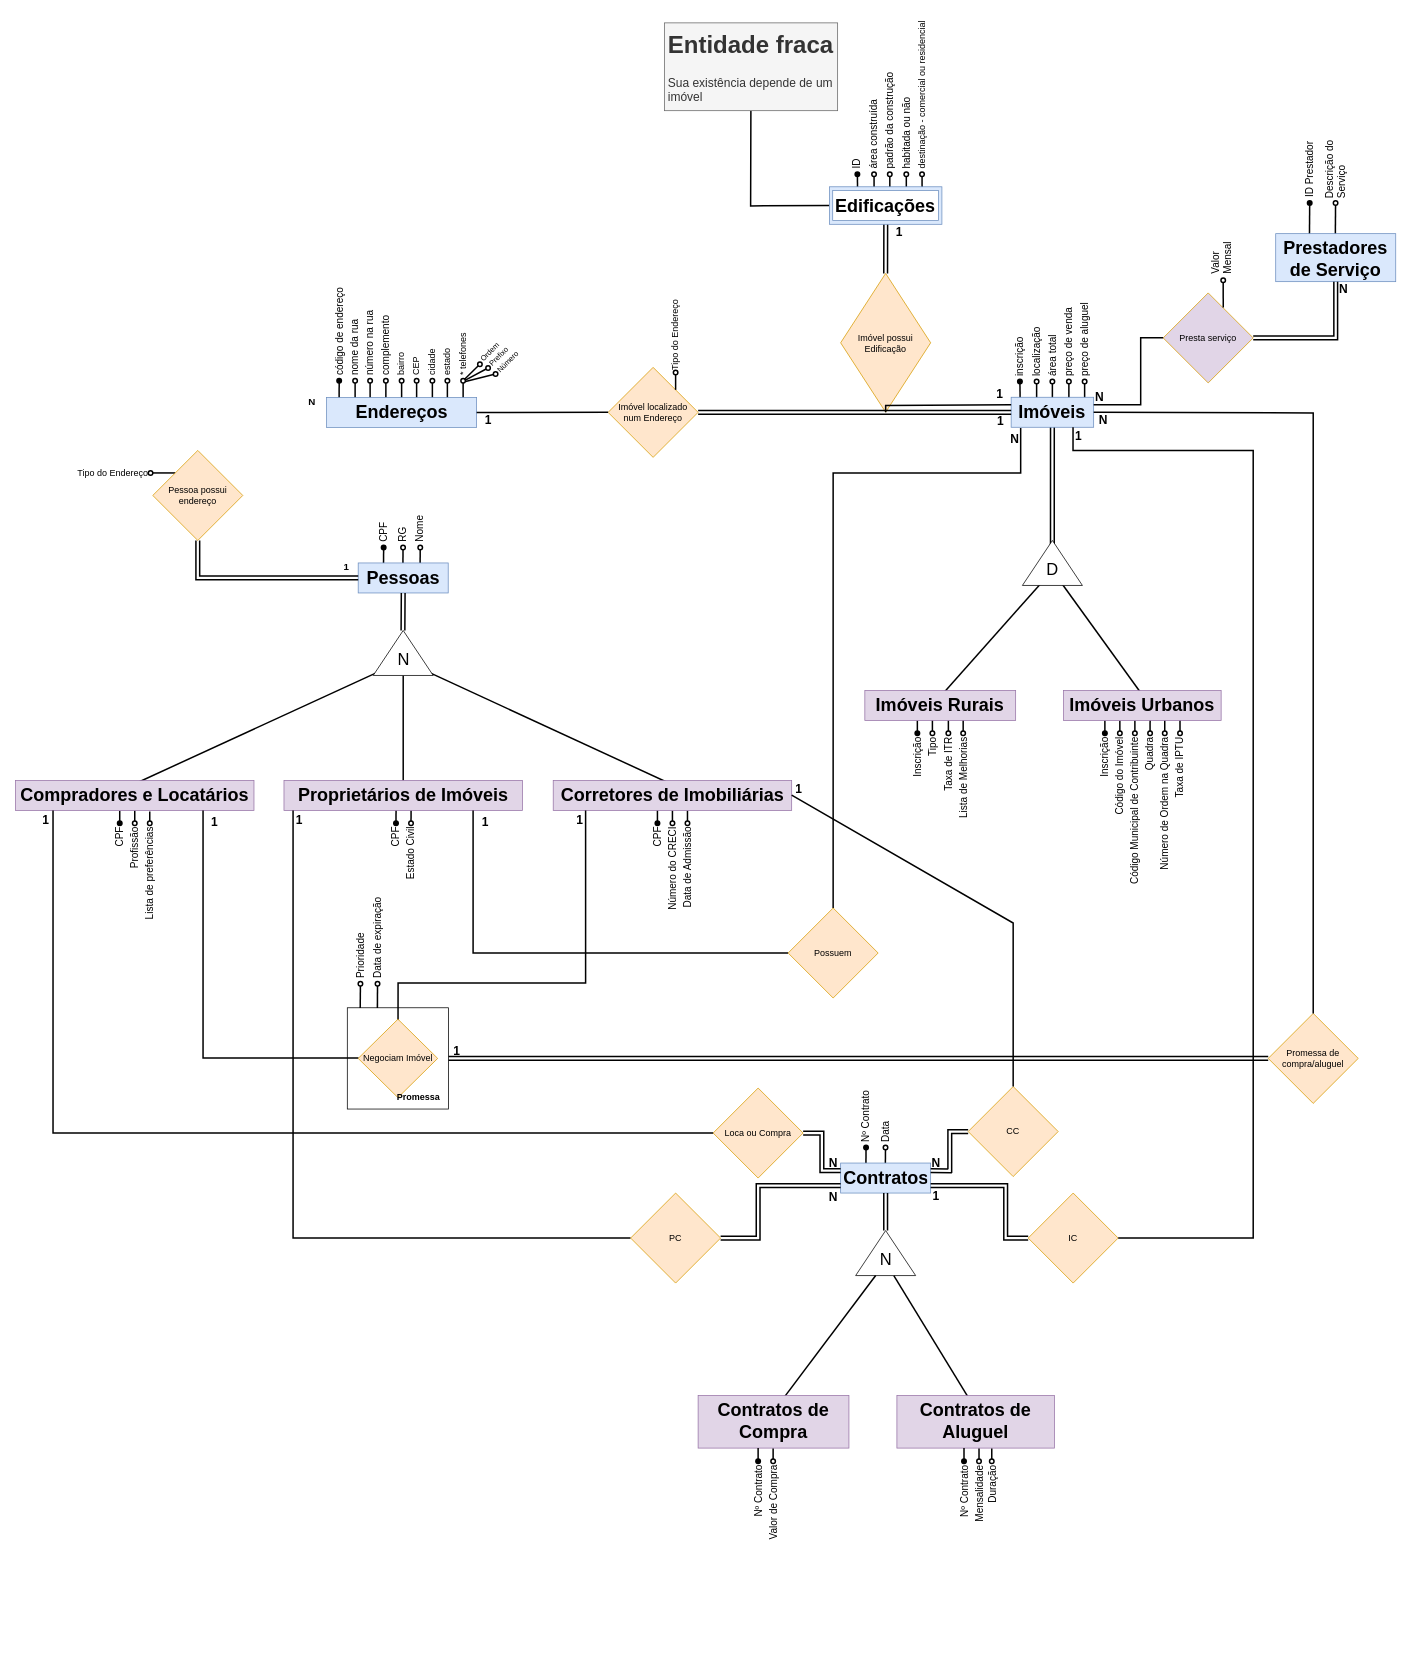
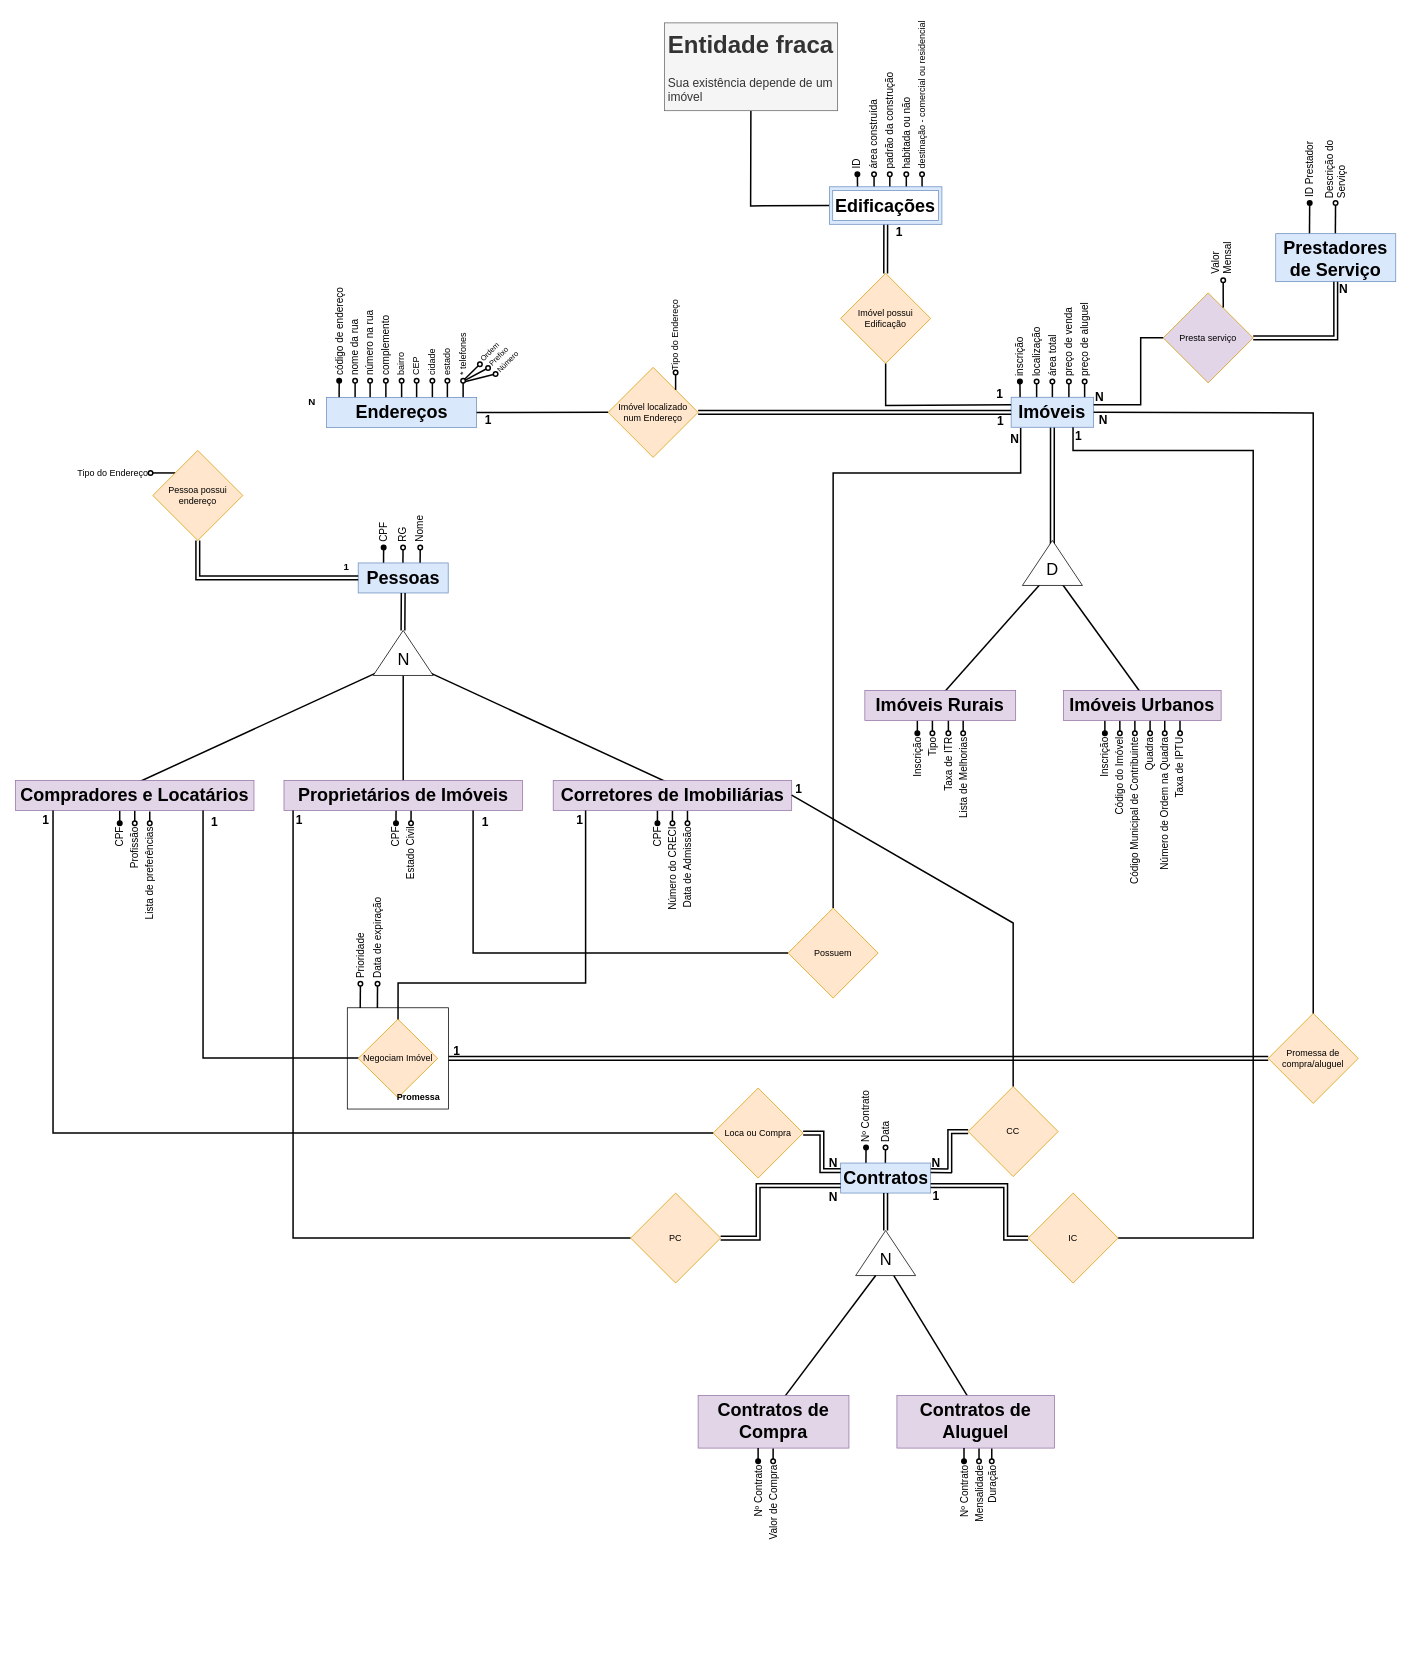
(885, 343) -> (885, 318)
